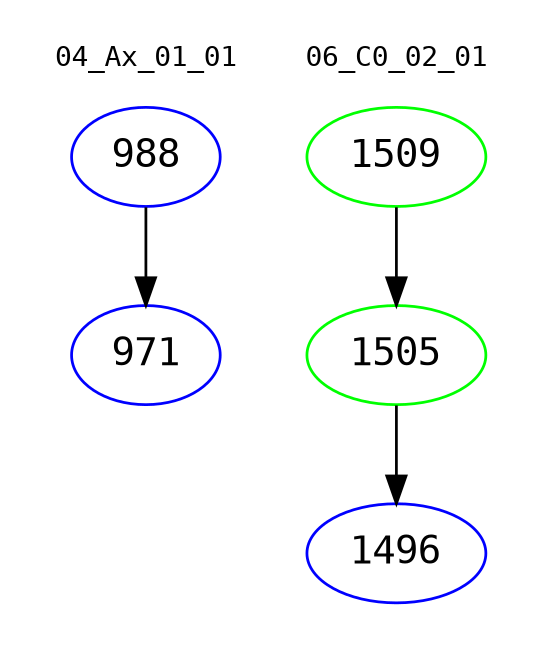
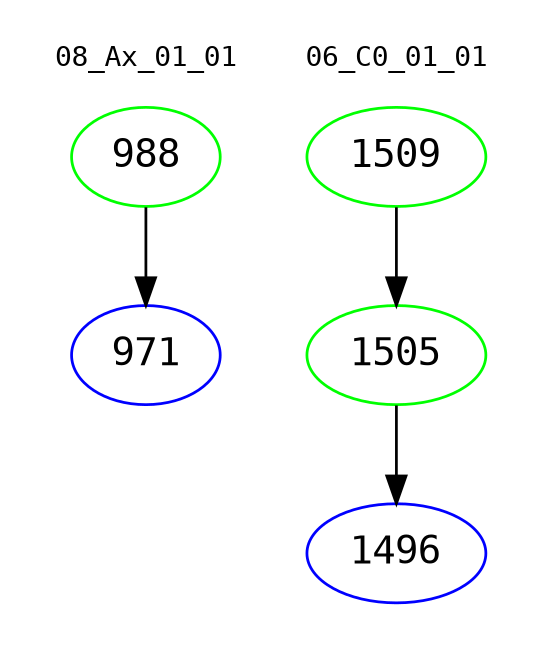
(147, 59) -> (147, 59)
(398, 59) -> (398, 59)
(146, 157) -> (146, 157)
